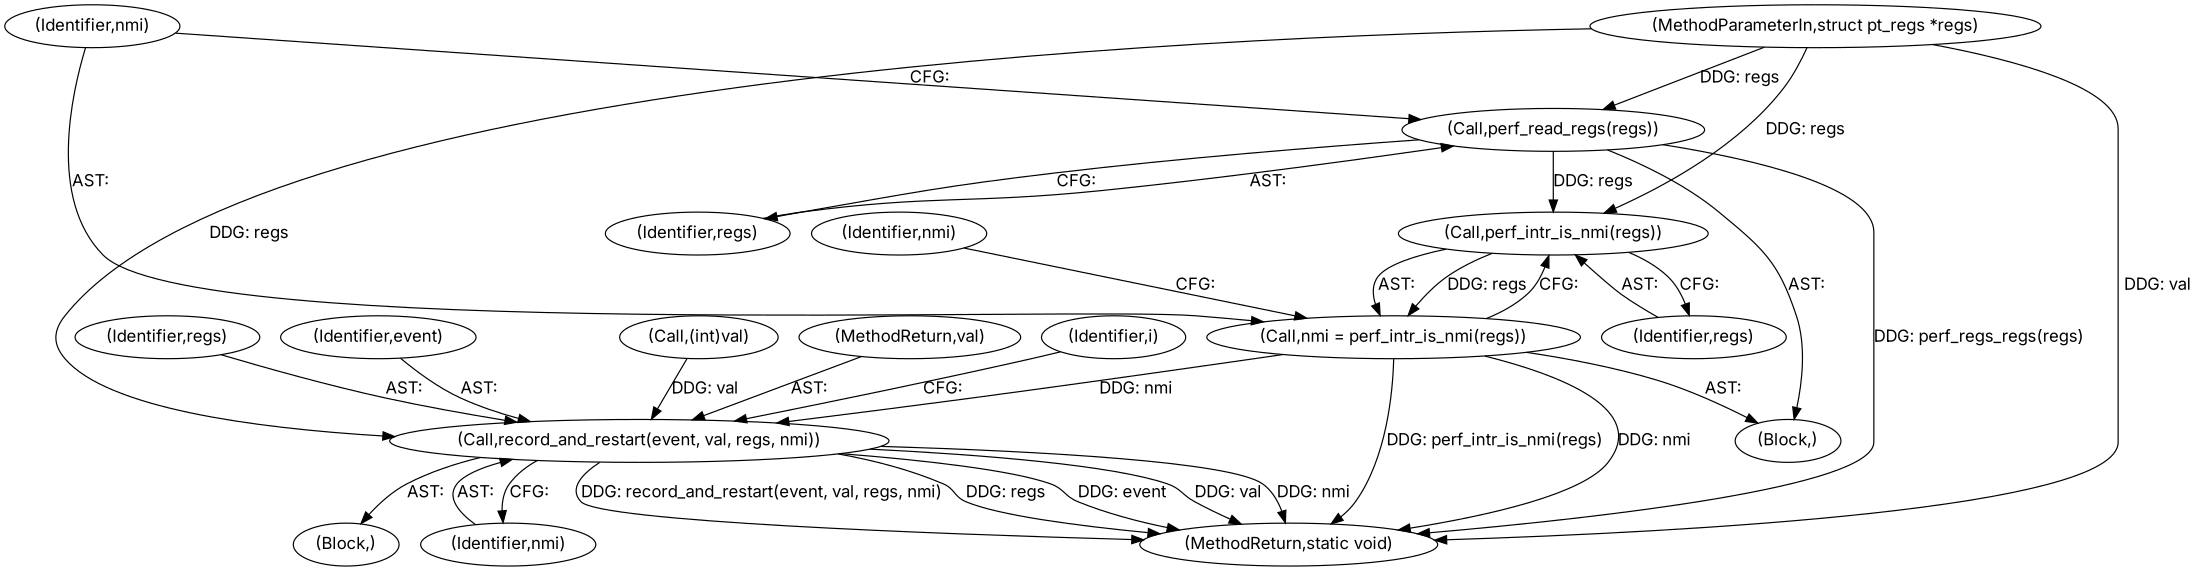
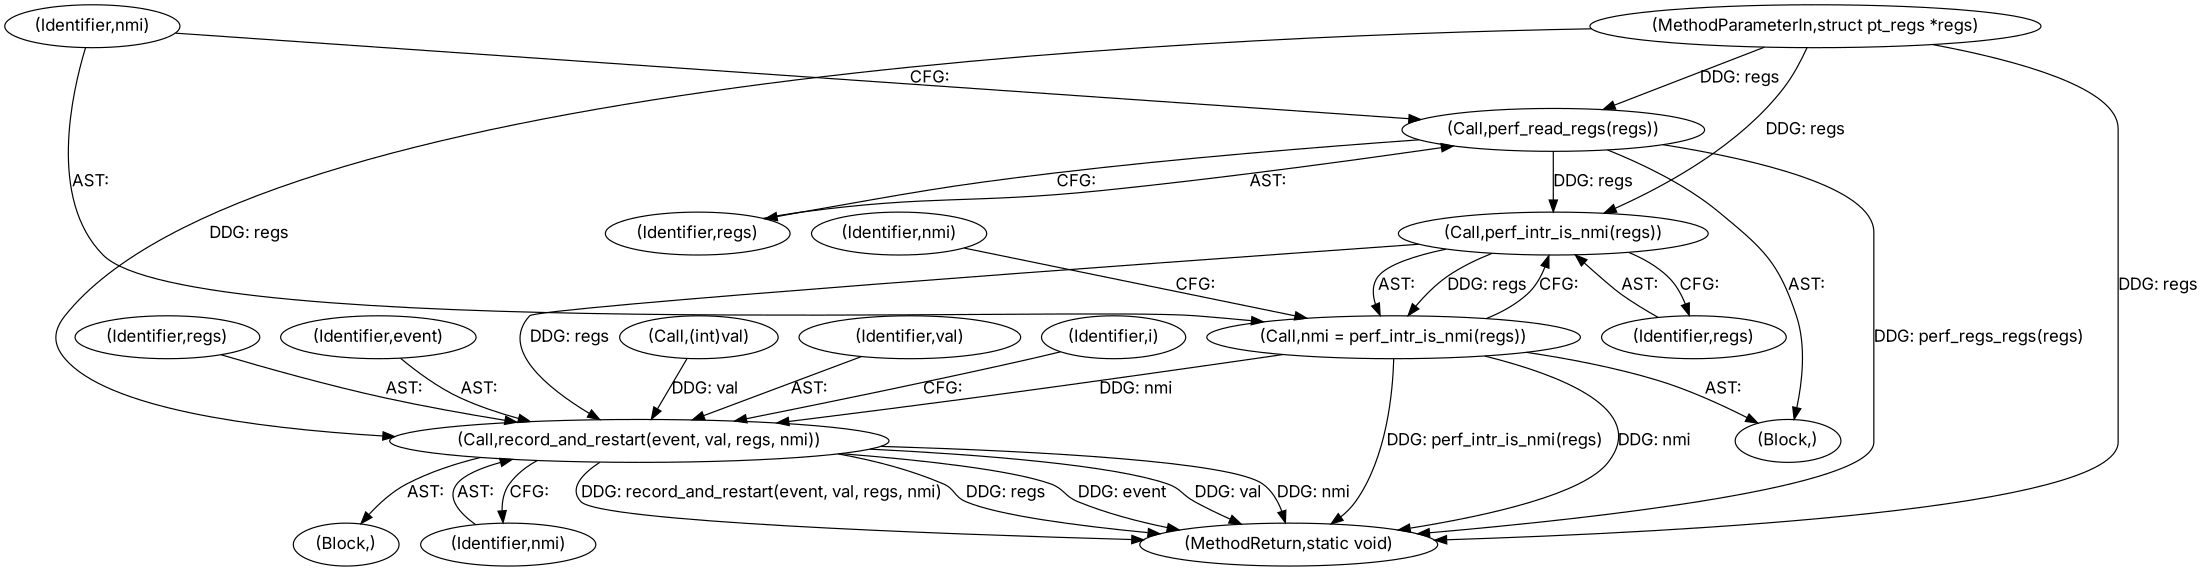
none -> (909, 282)
(2158, 285) -> (2158, 285)
(910, 337) -> (910, 337)
